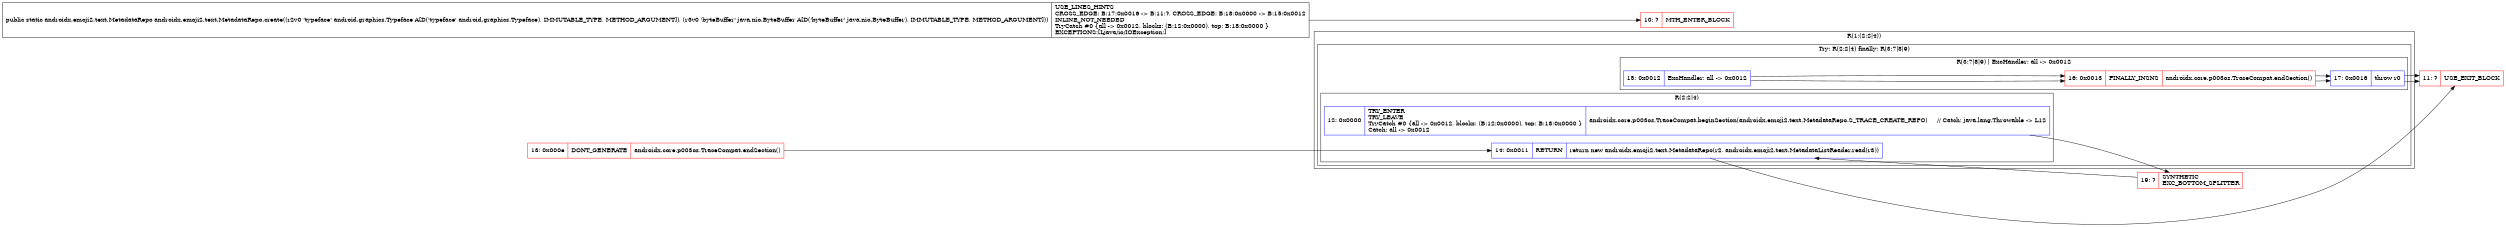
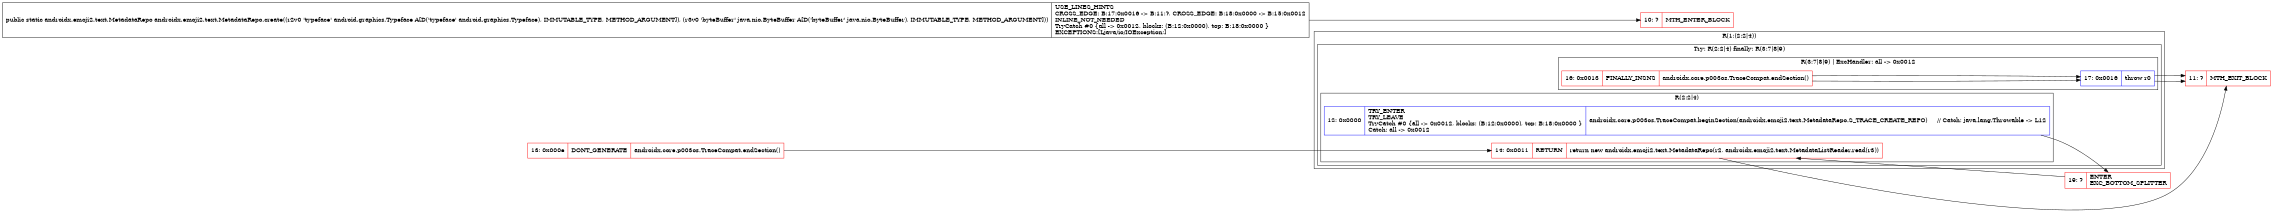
(1687, 78) -> none
(2472, 78) -> (2239, 78)
(1687, 151) -> (1687, 151)
(2181, 177) -> (2101, 177)
